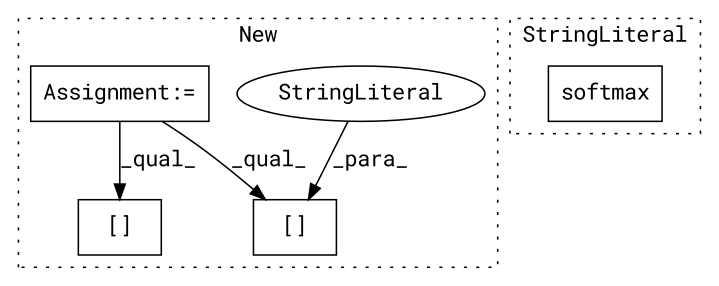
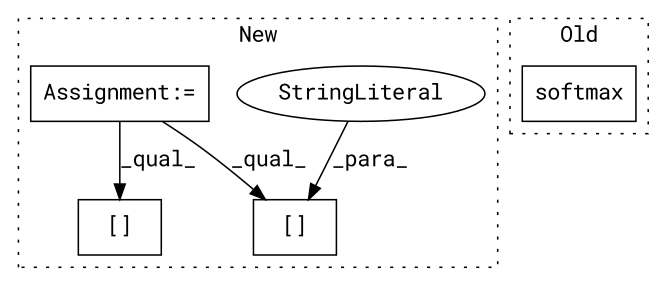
(605, 36) -> (579, 36)
